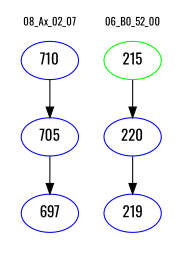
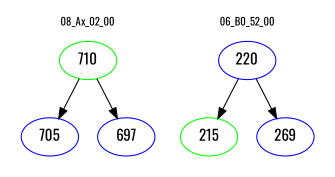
(50, 23) -> (88, 23)
(50, 60) -> (88, 60)
(133, 93) -> (231, 94)
(50, 170) -> (105, 94)
(133, 213) -> (285, 137)
